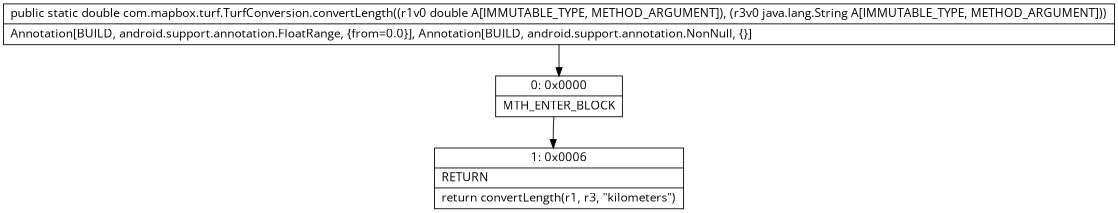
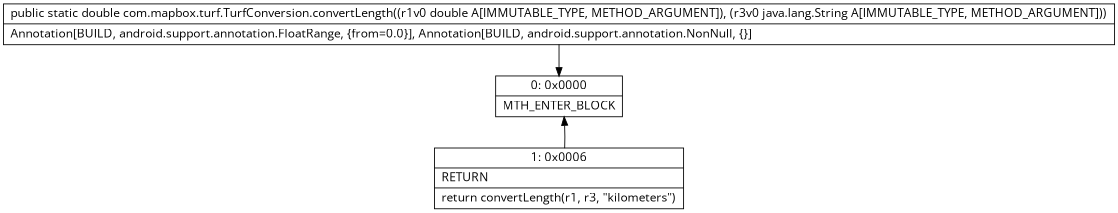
(553, 128) -> (565, 137)
